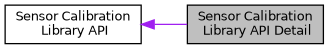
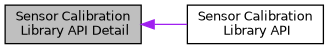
(171, 24) -> (171, 24)
